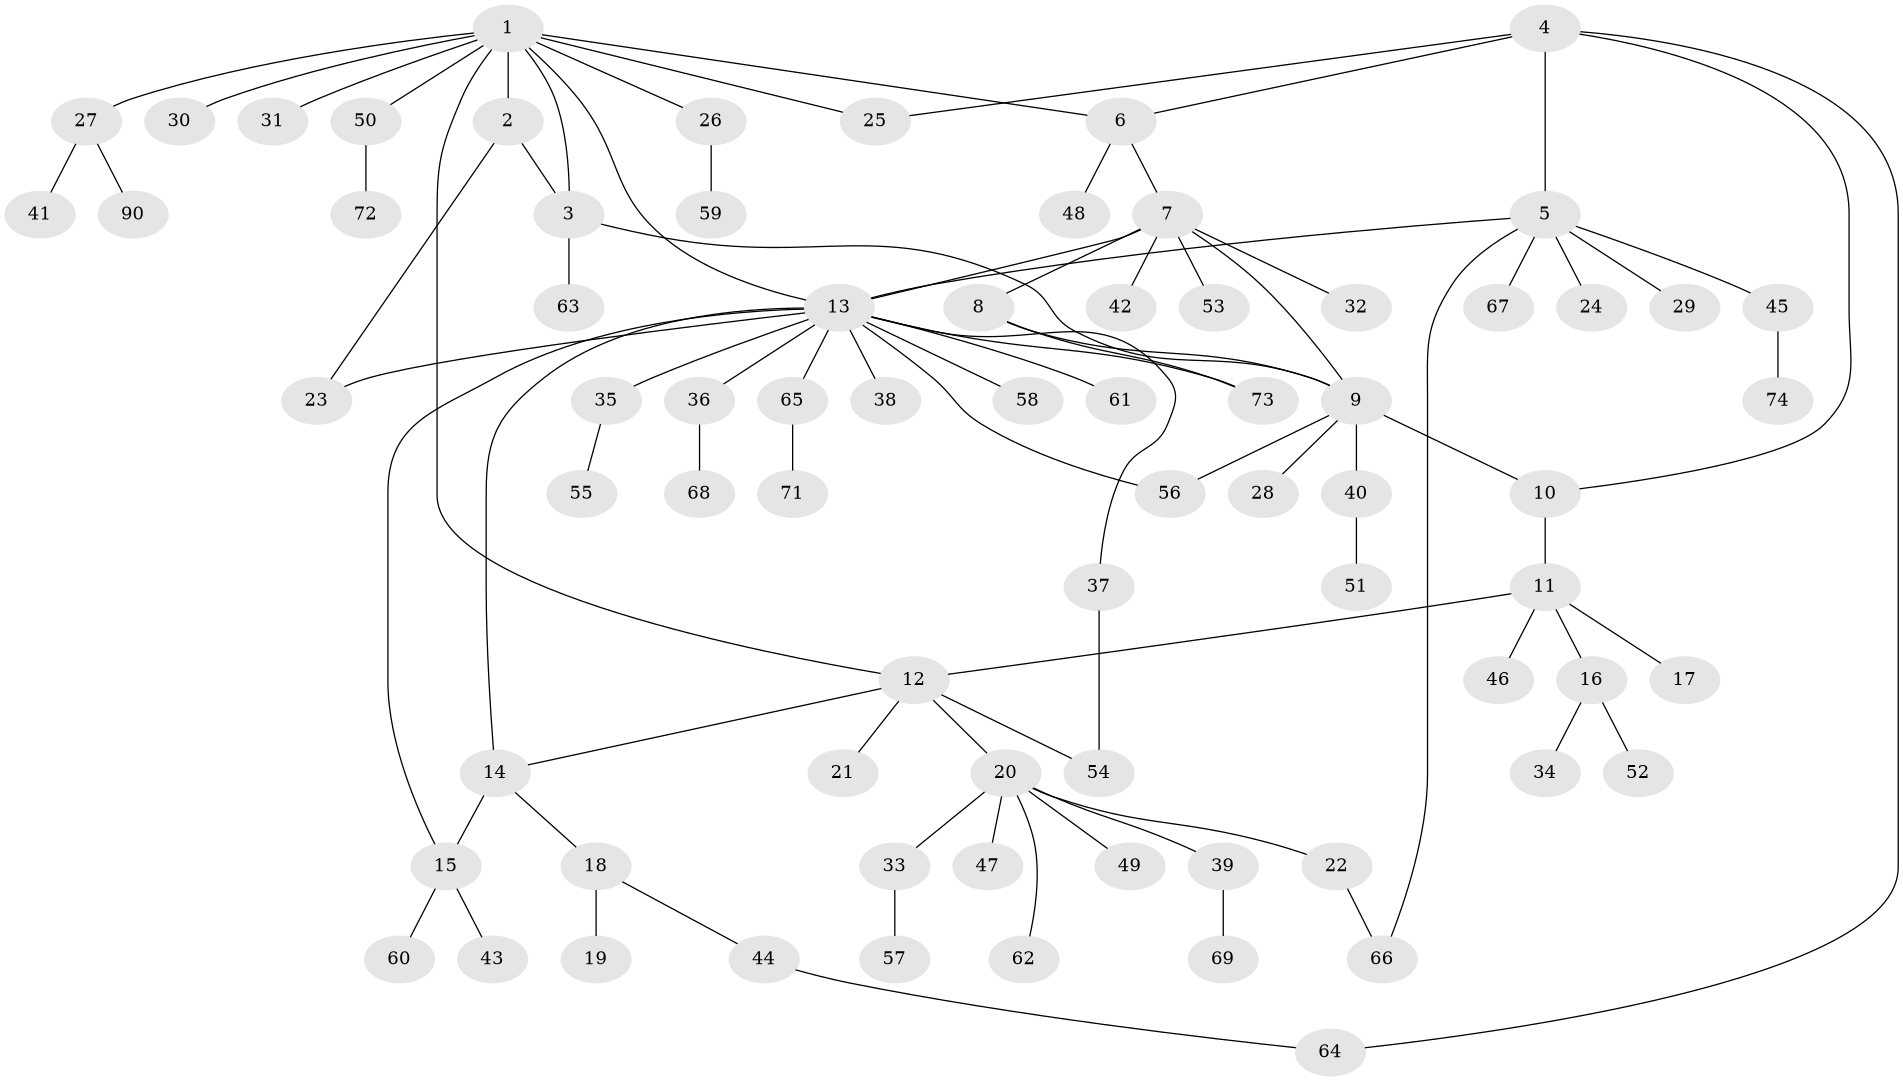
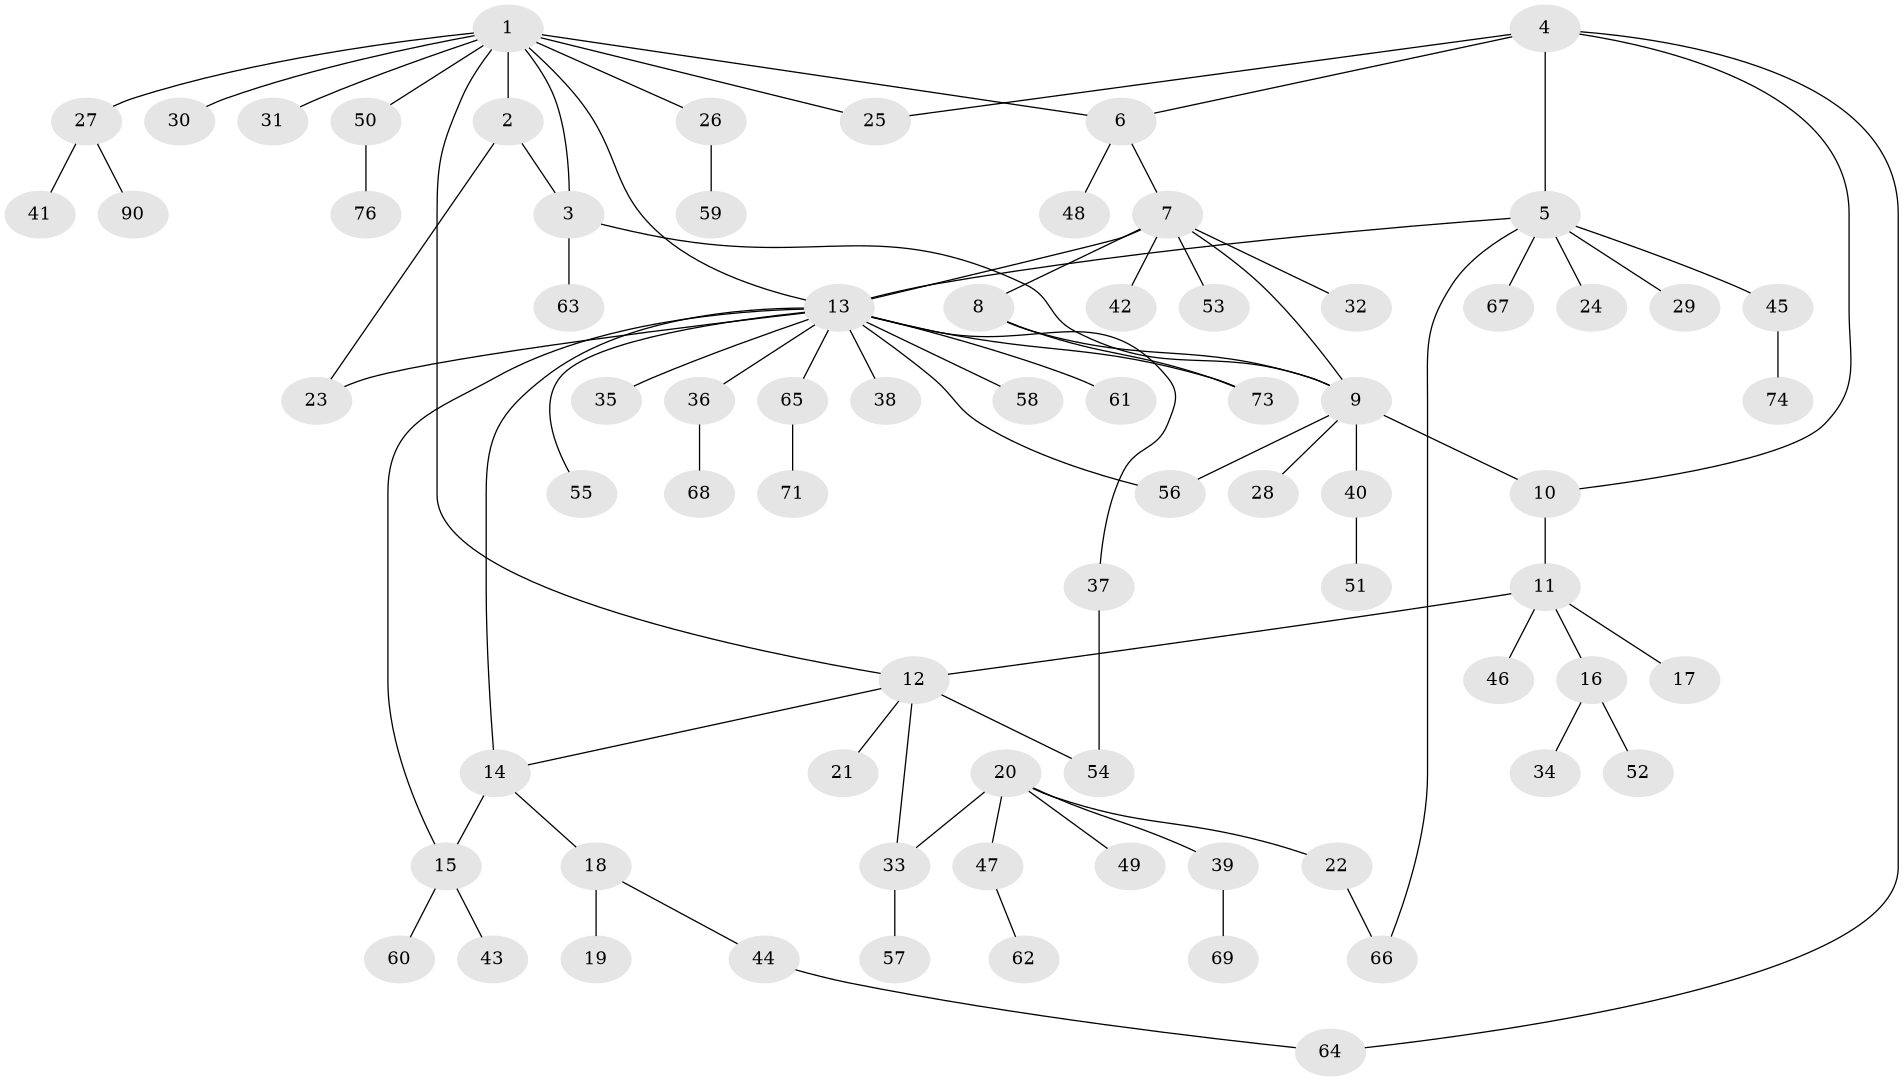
(366, 215) -> (366, 215)
(594, 448) -> (629, 343)
(960, 727) -> (904, 773)
(1037, 865) -> (1006, 913)
